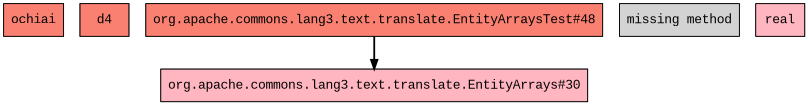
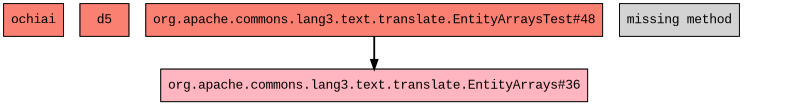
(104, 20) -> (104, 20)
(780, 20) -> none
(374, 85) -> (374, 85)
